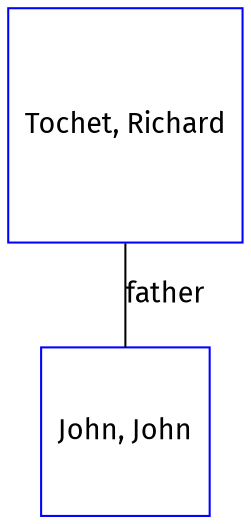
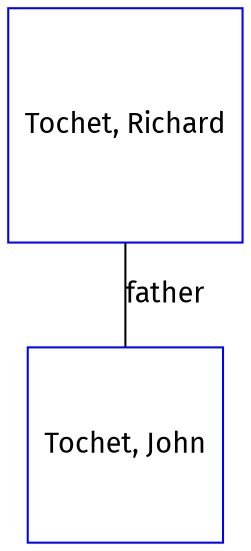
(125, 432) -> (125, 445)
